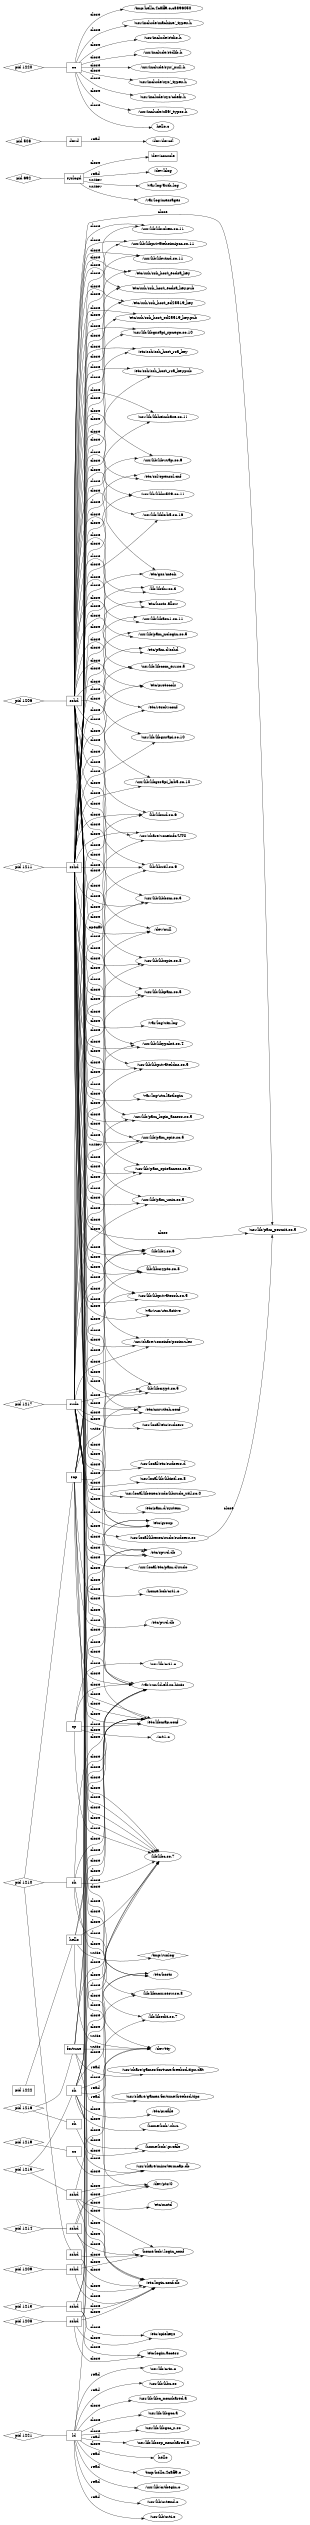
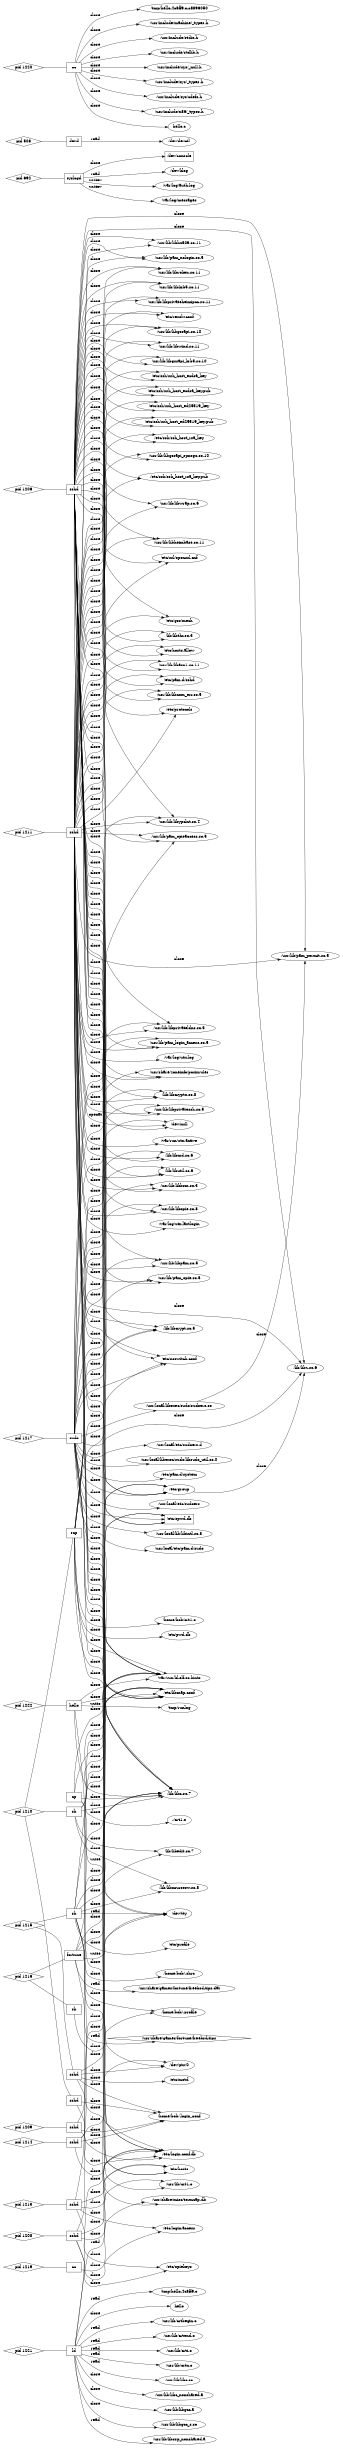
(163, 515) -> (179, 288)
(163, 836) -> none
(95, 1145) -> (95, 1126)
(163, 1200) -> none
(94, 1293) -> (273, 1460)
(95, 1429) -> (95, 1416)
(163, 1553) -> (179, 1519)
(163, 1955) -> (179, 1708)
(24, 2090) -> (24, 1706)
(163, 2097) -> (179, 2038)
none -> (102, 2245)
